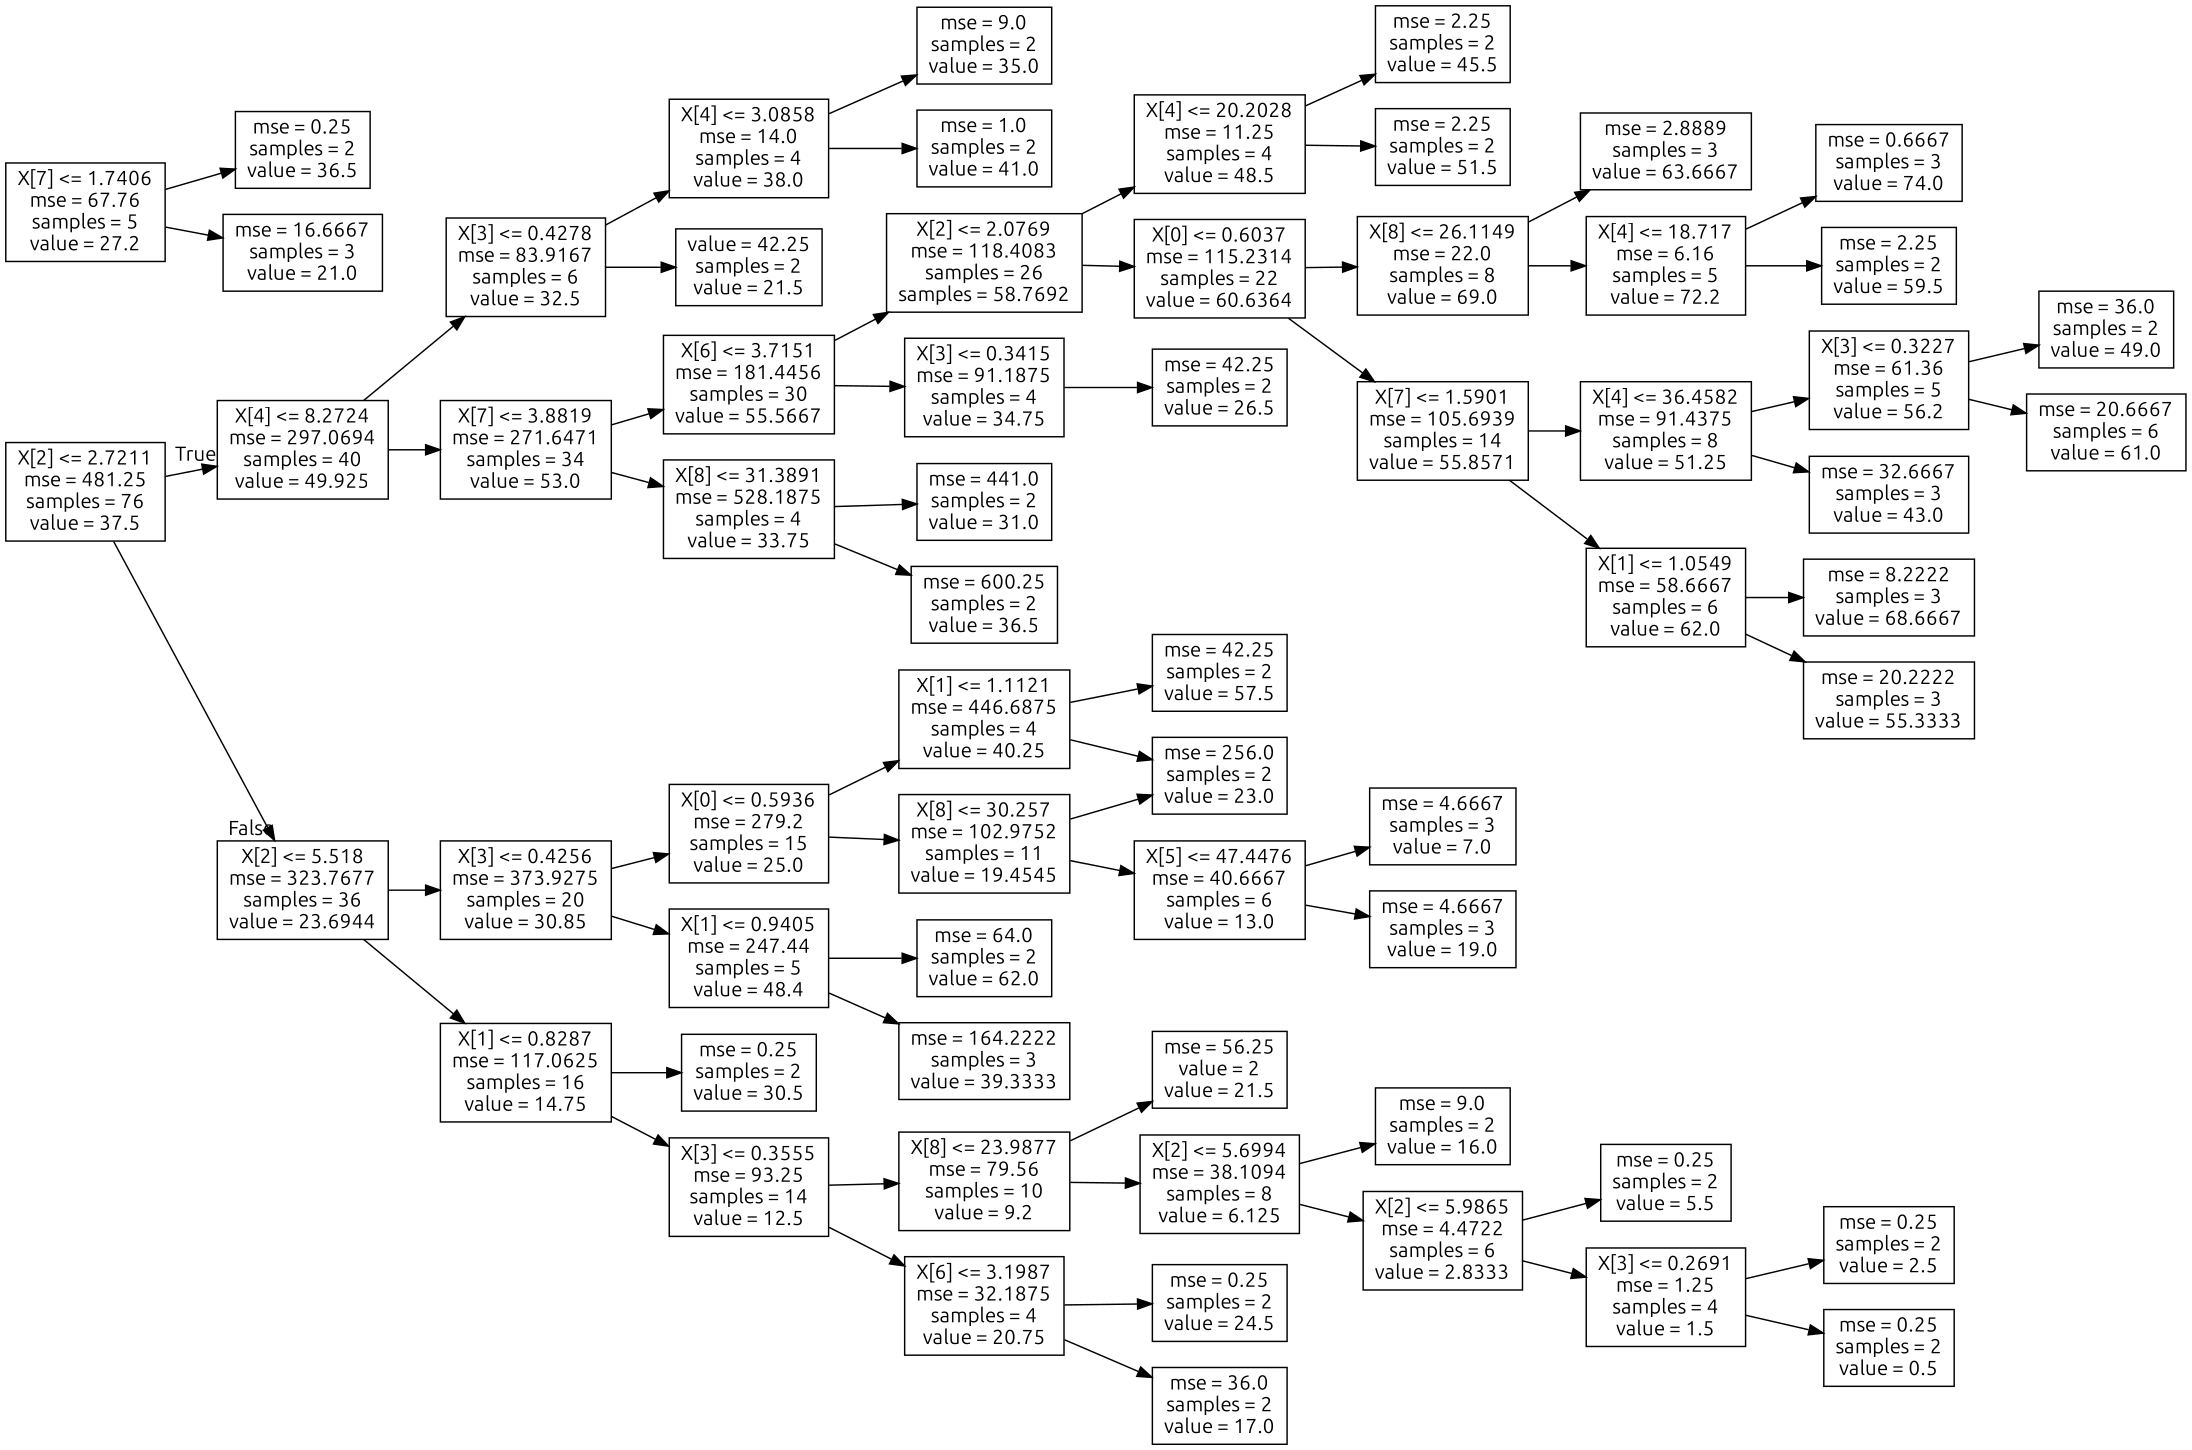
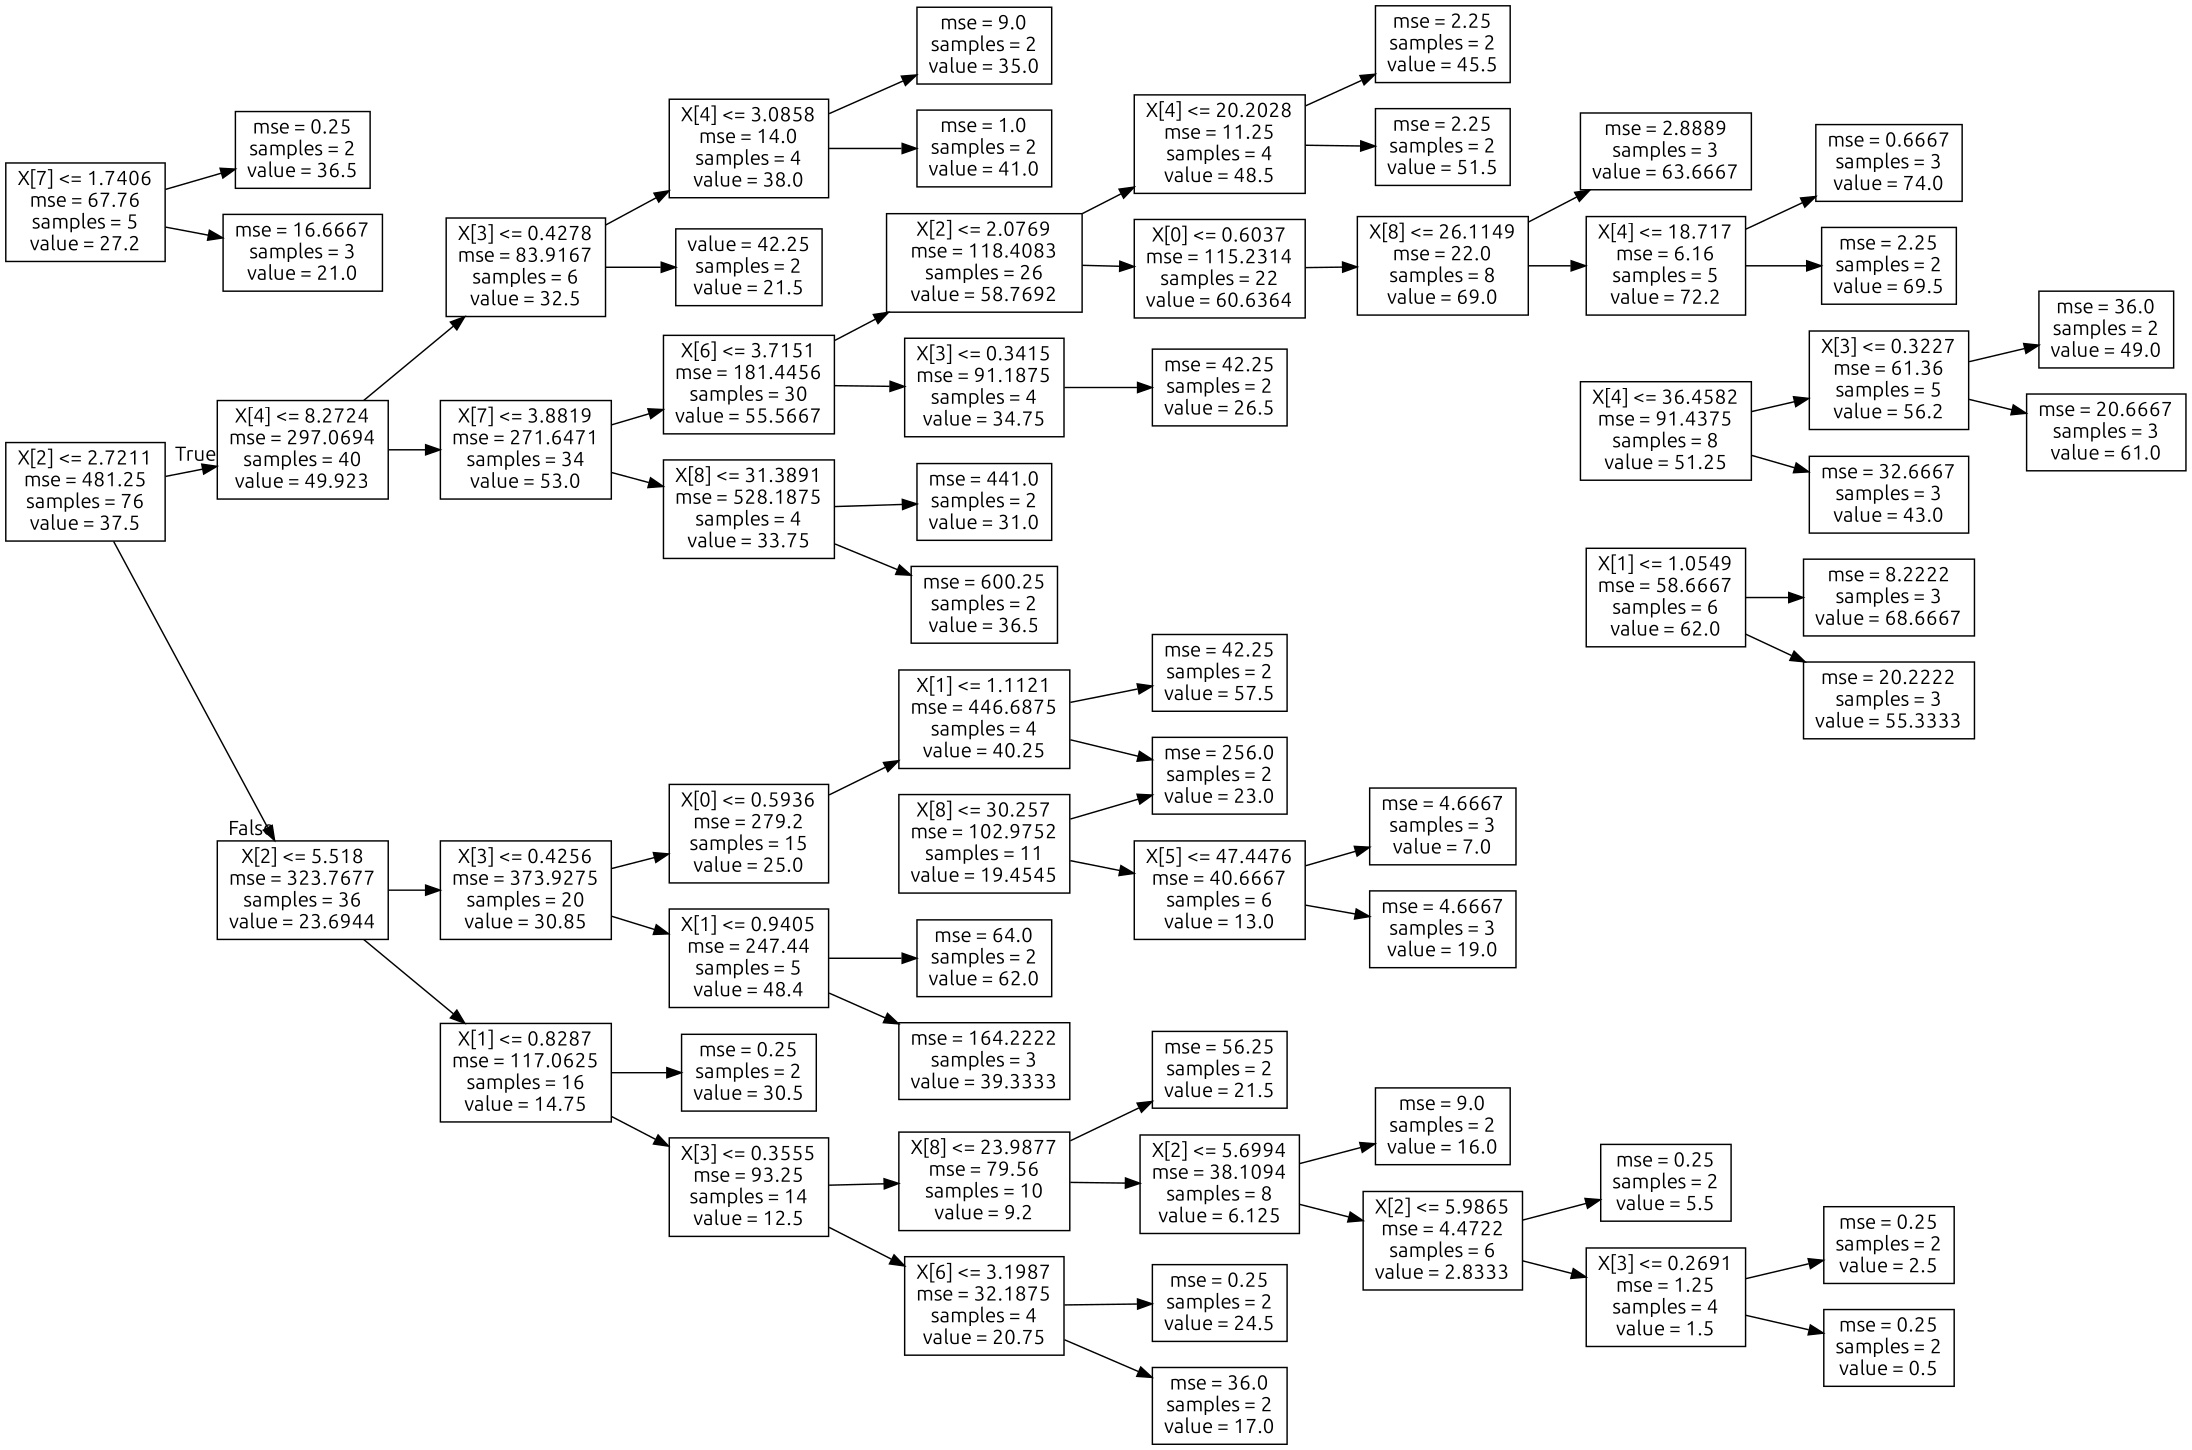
(984, 263) -> (984, 263)
(1889, 266) -> (1889, 266)
(1443, 431) -> none
(2106, 432) -> (2106, 432)
(303, 450) -> (303, 450)
(857, 838) -> none
(1220, 1070) -> (1220, 1070)
